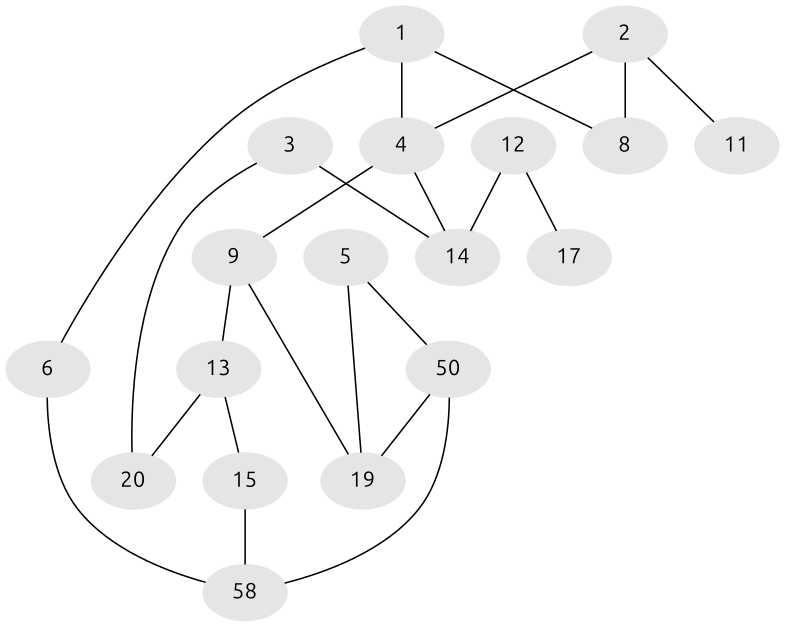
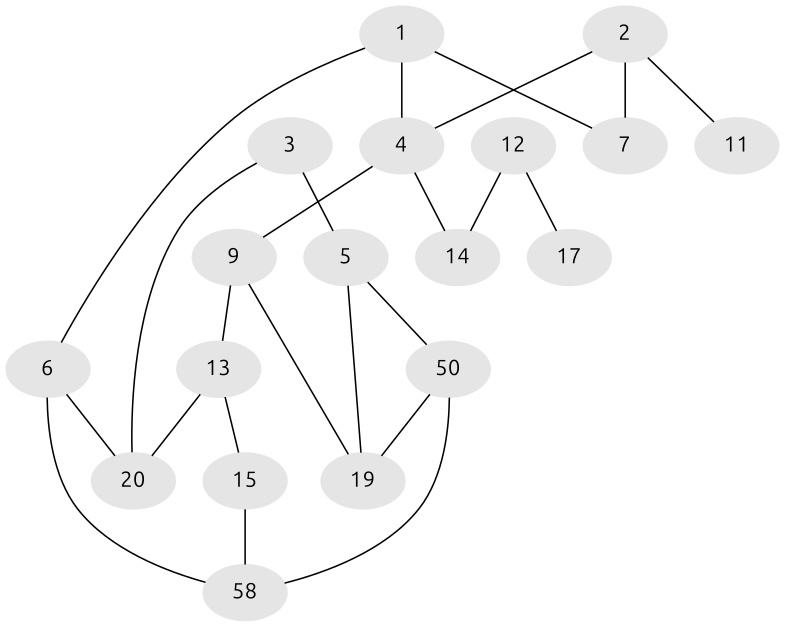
(625, 146) -> (625, 146)
(374, 202) -> (314, 193)
none -> (91, 425)
